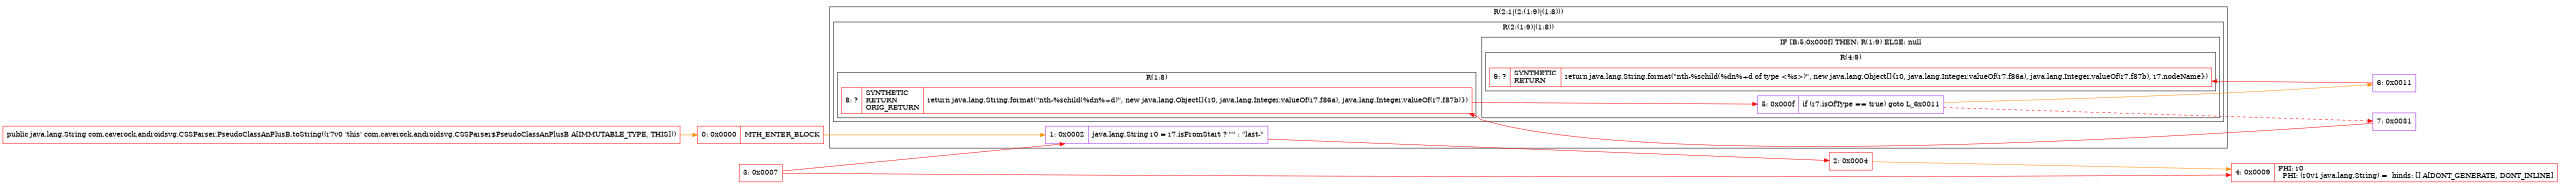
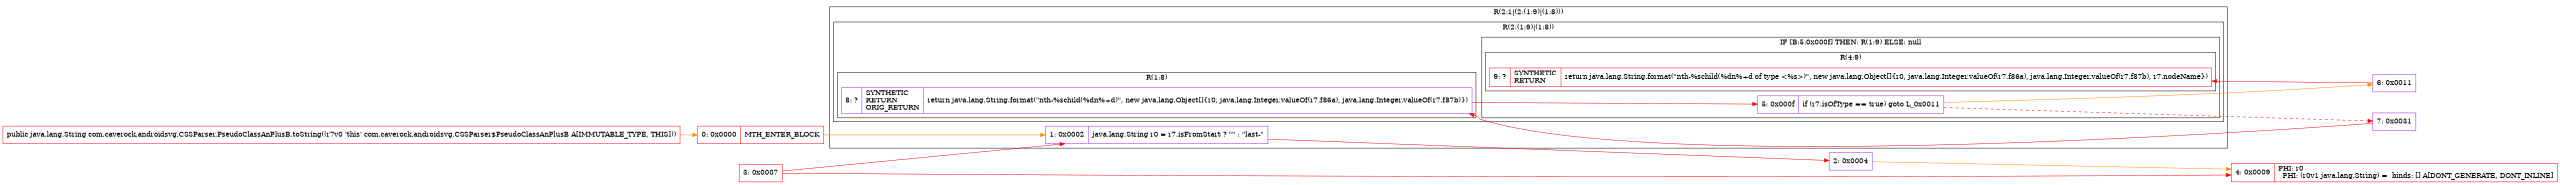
(1157, 101) -> (1157, 101)
(1871, 104) -> (1871, 104)
(1851, 161) -> (1851, 161)
